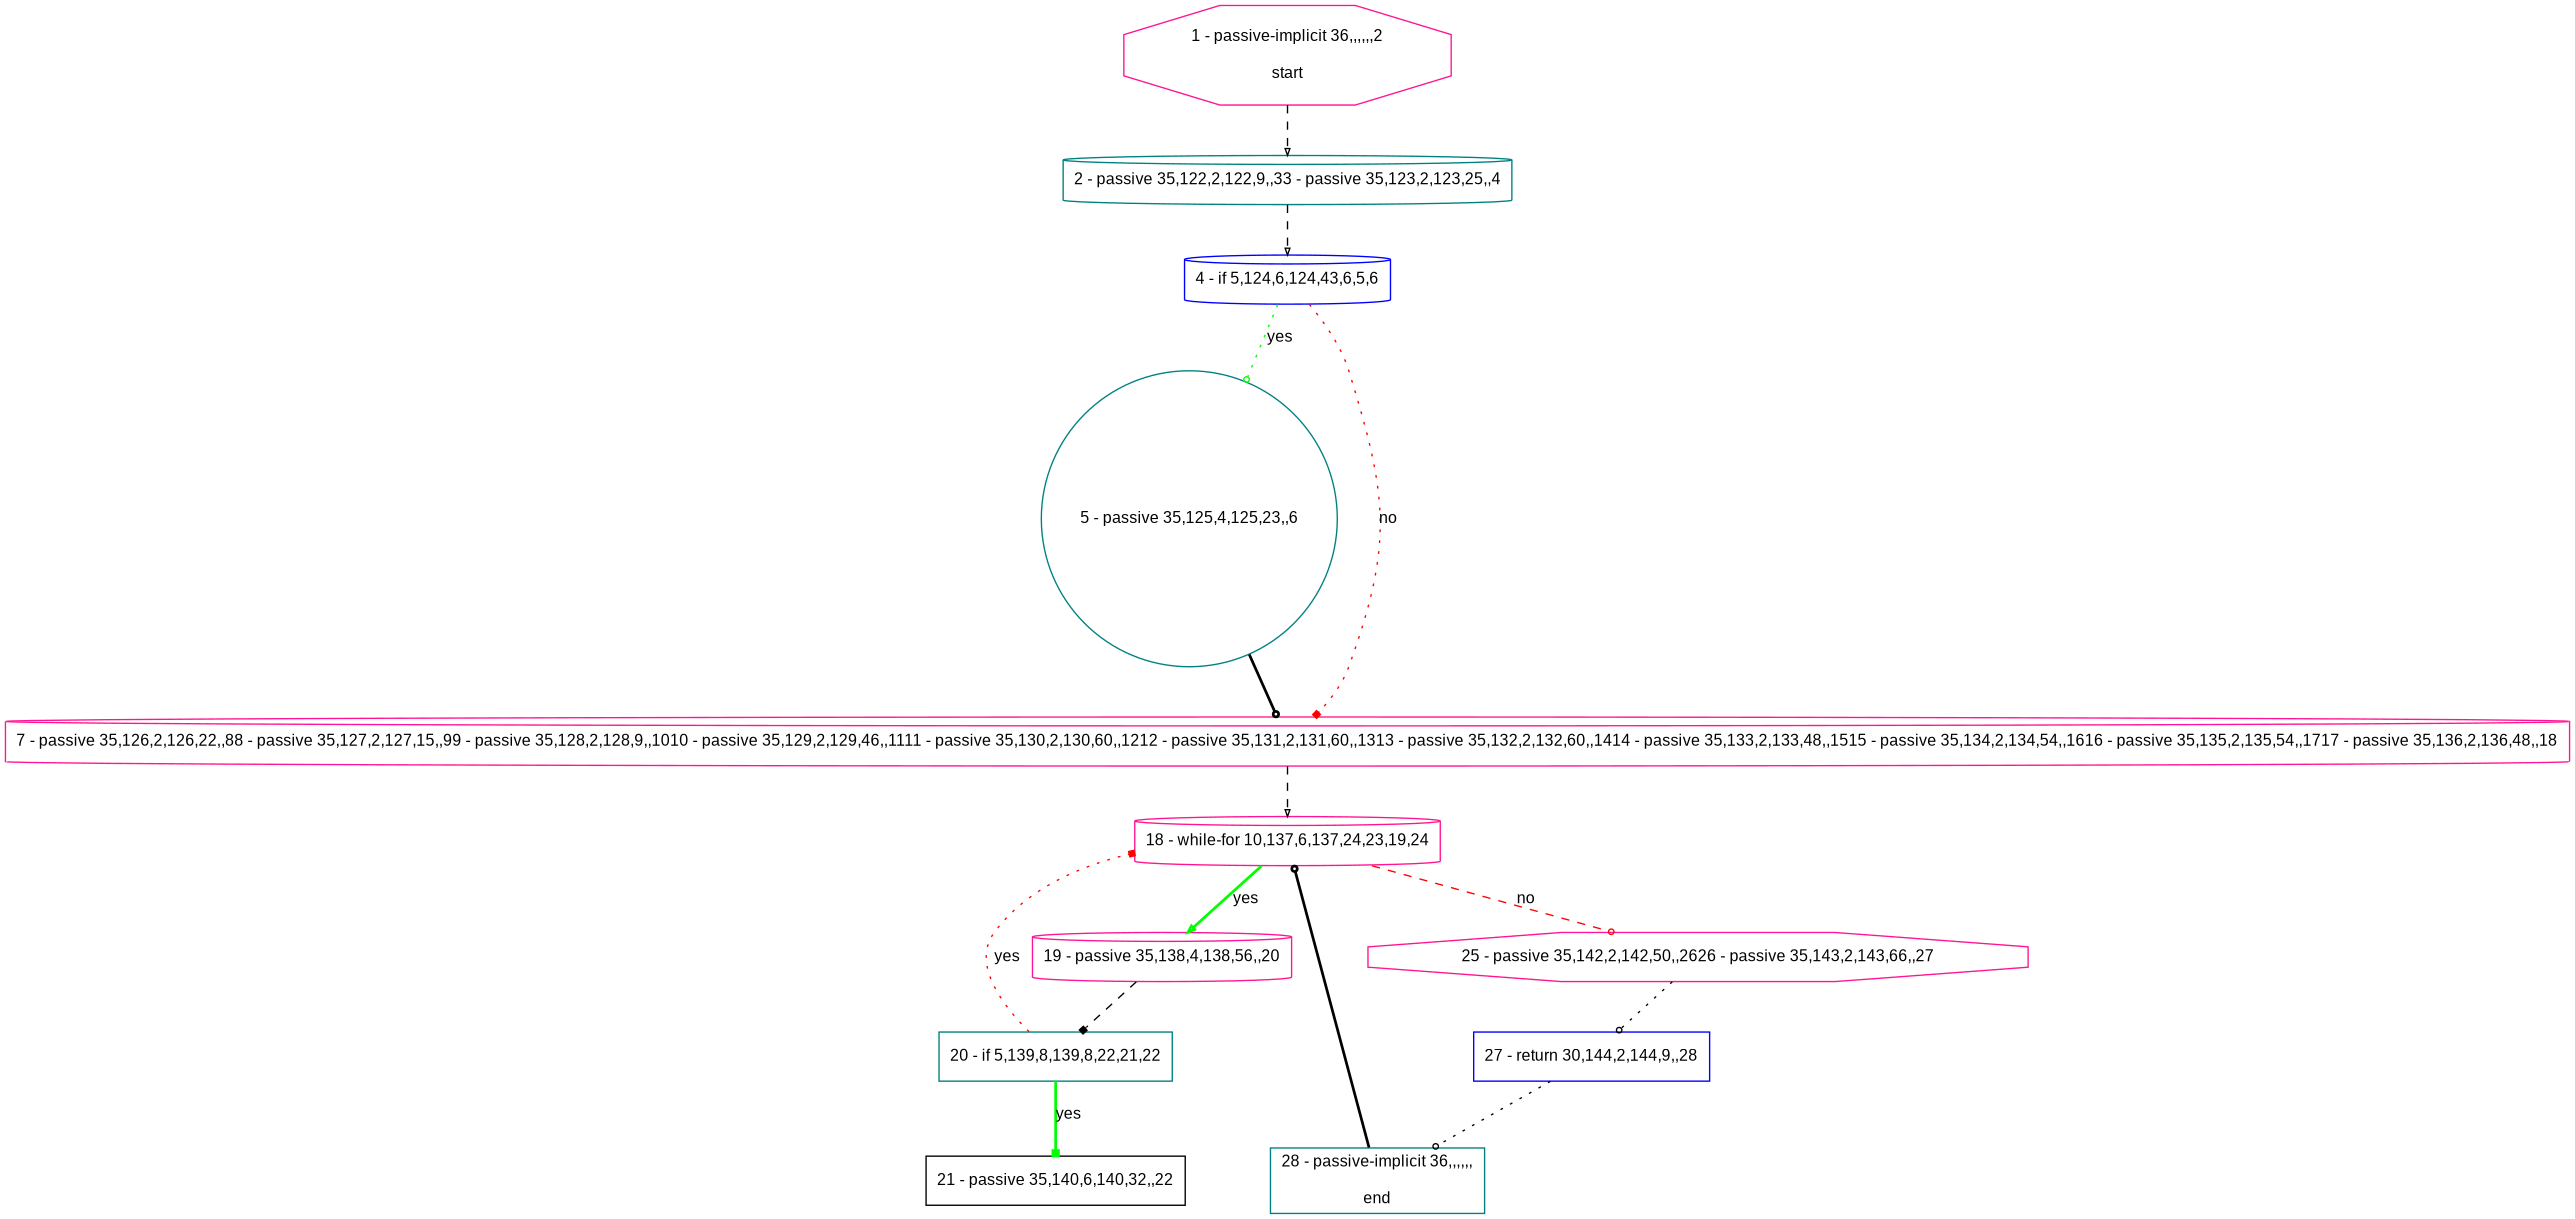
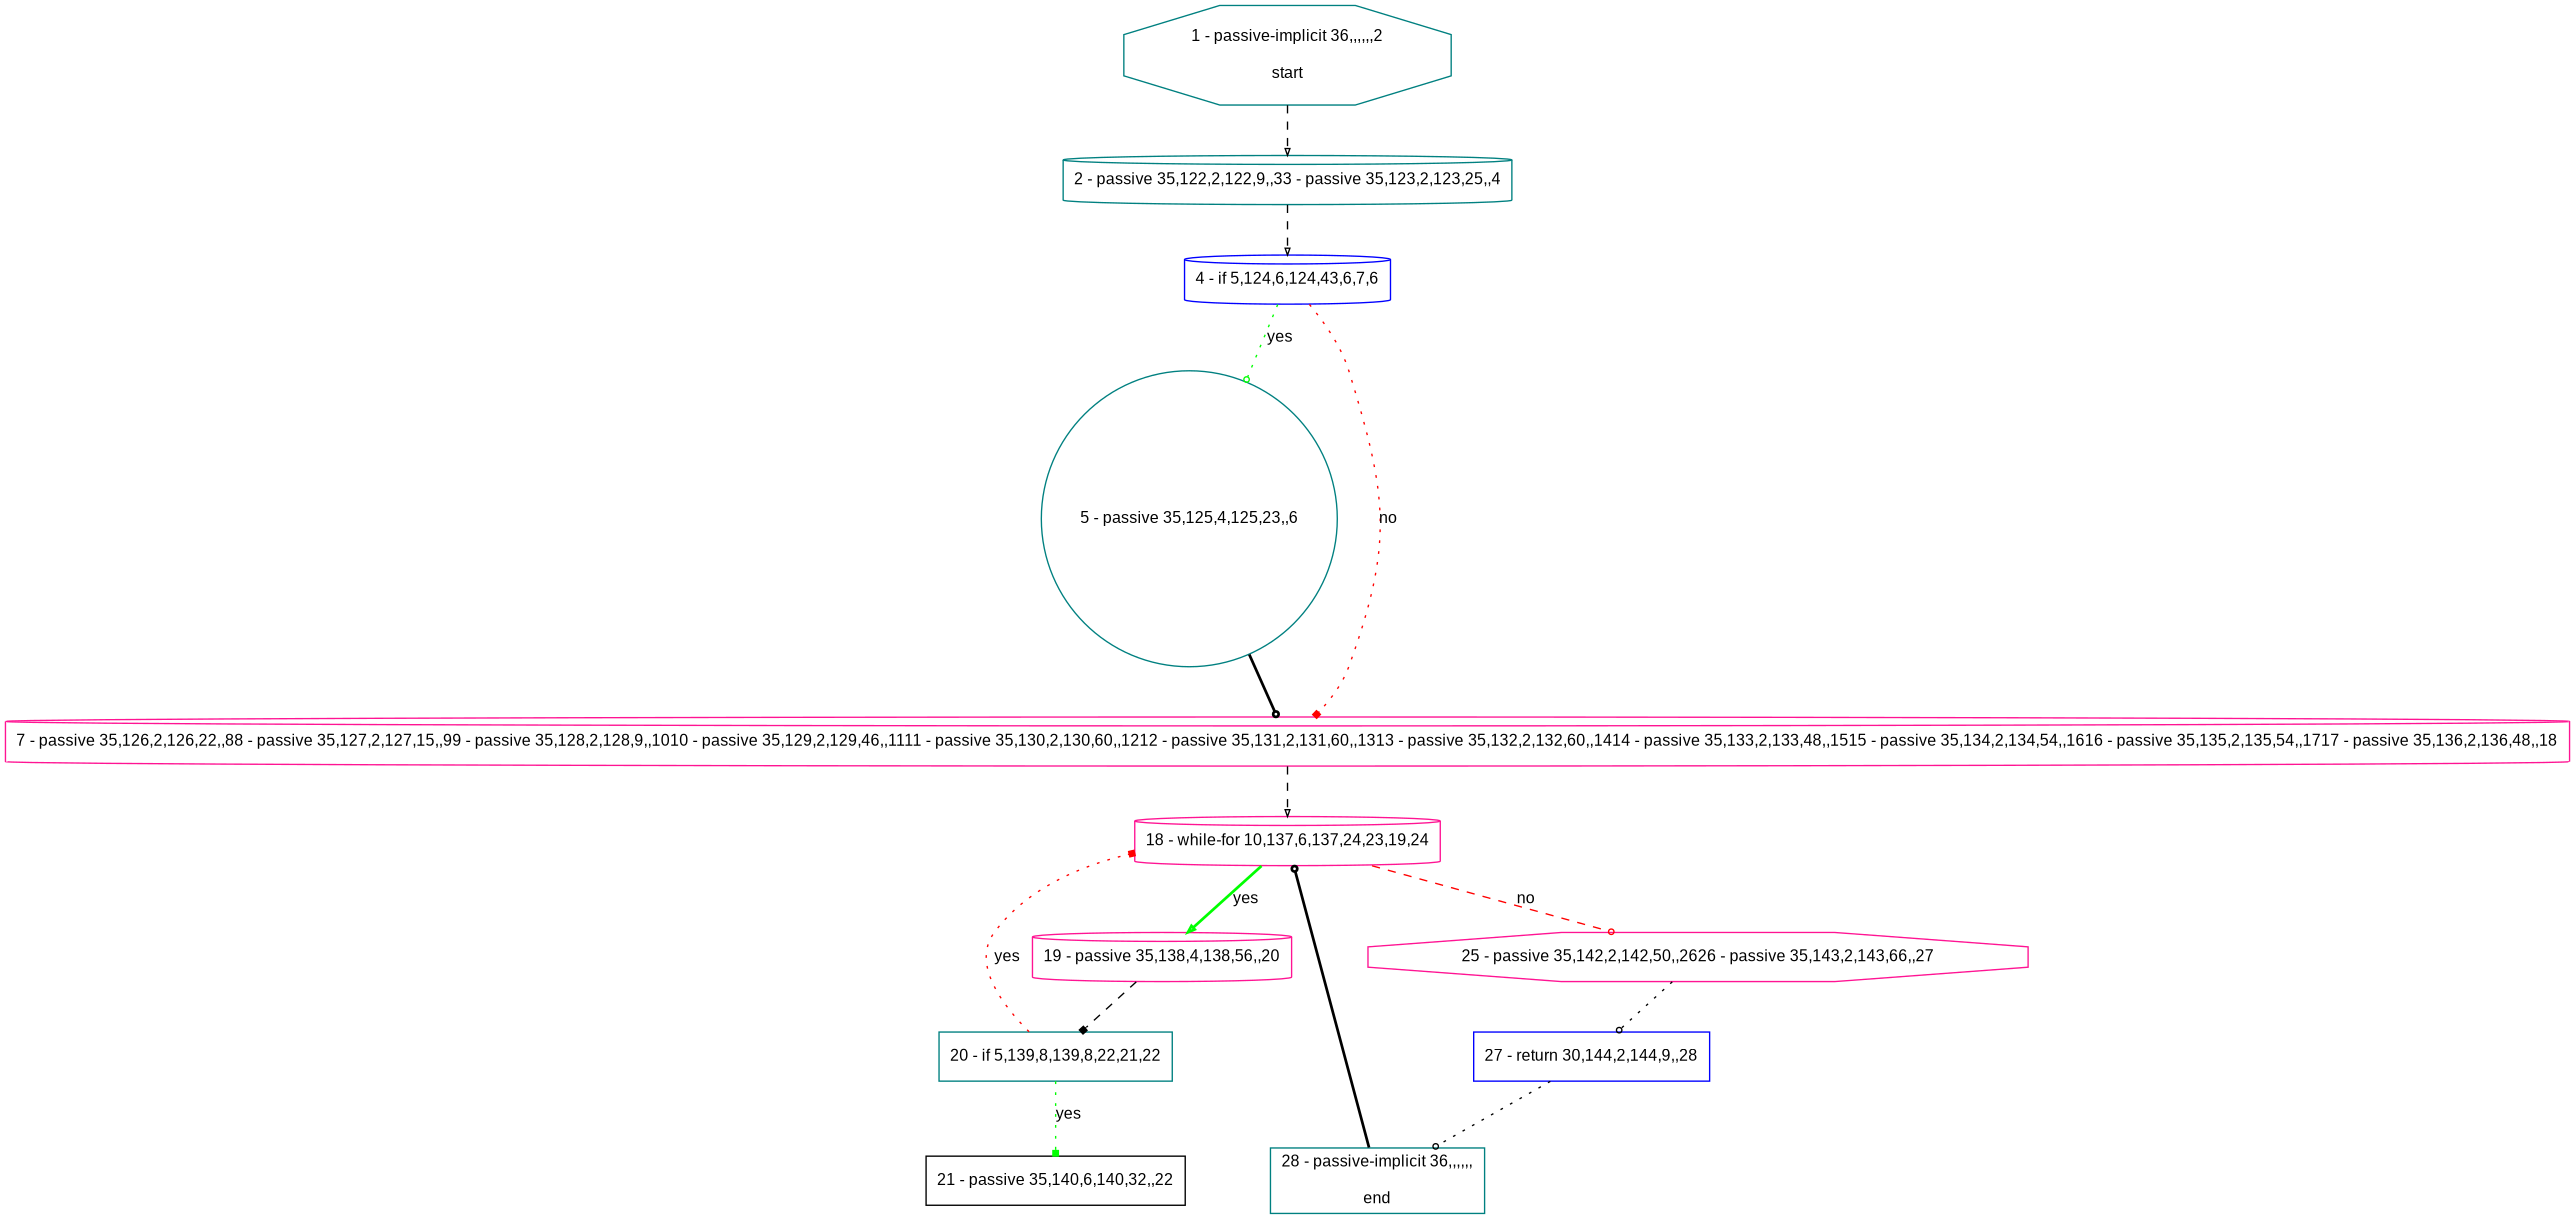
(1288, 55) -> (1288, 55)
(1288, 280) -> (1288, 280)
(1056, 1115) -> (1056, 1115)
